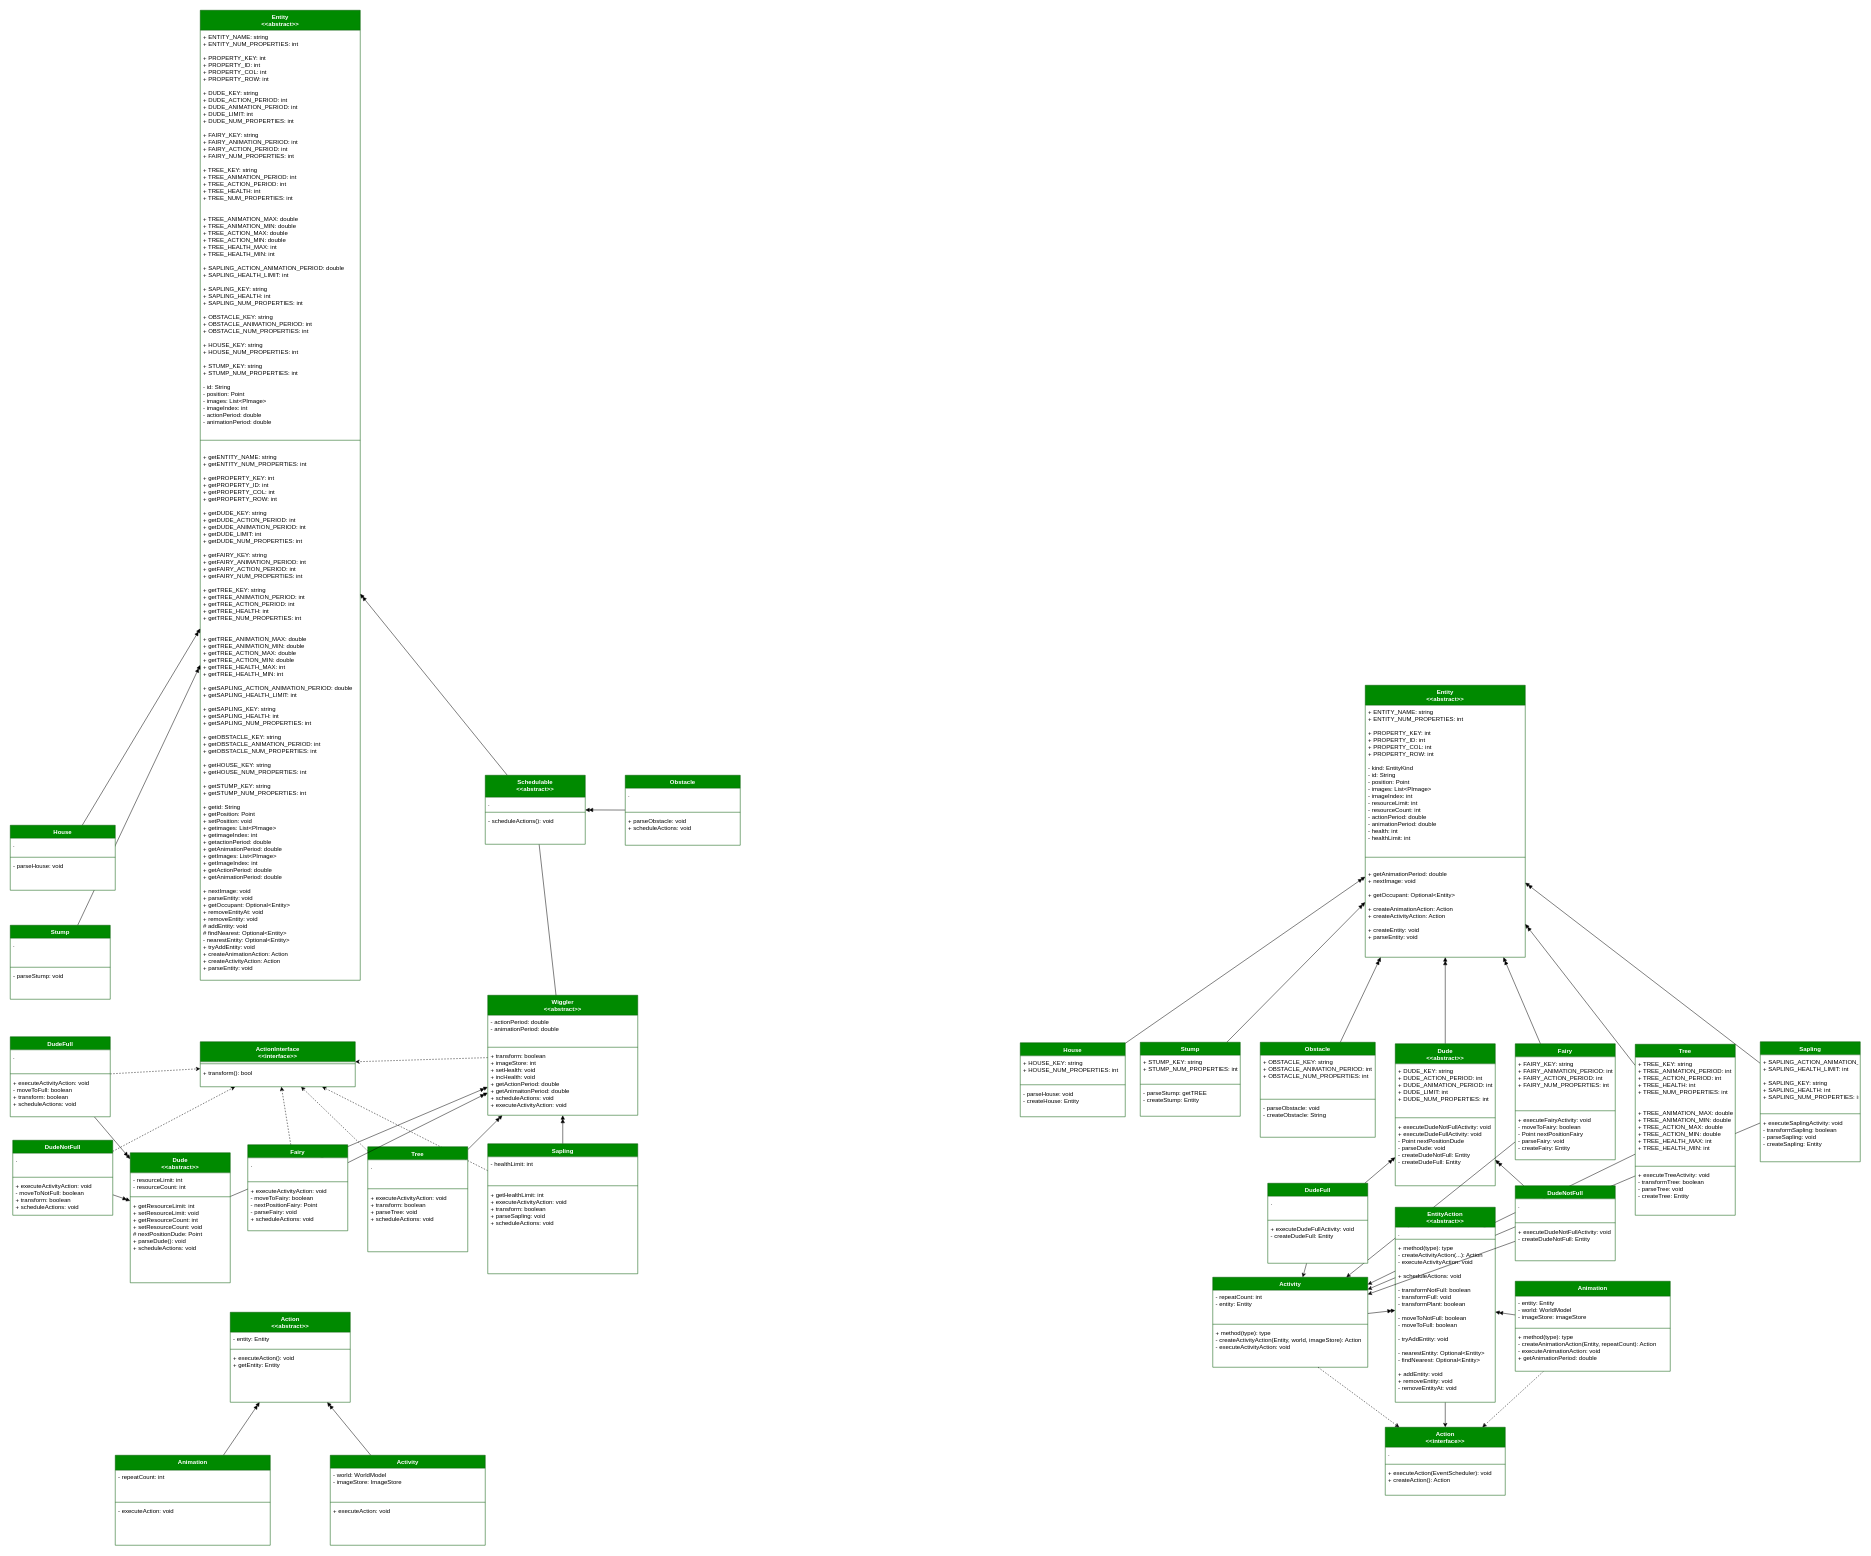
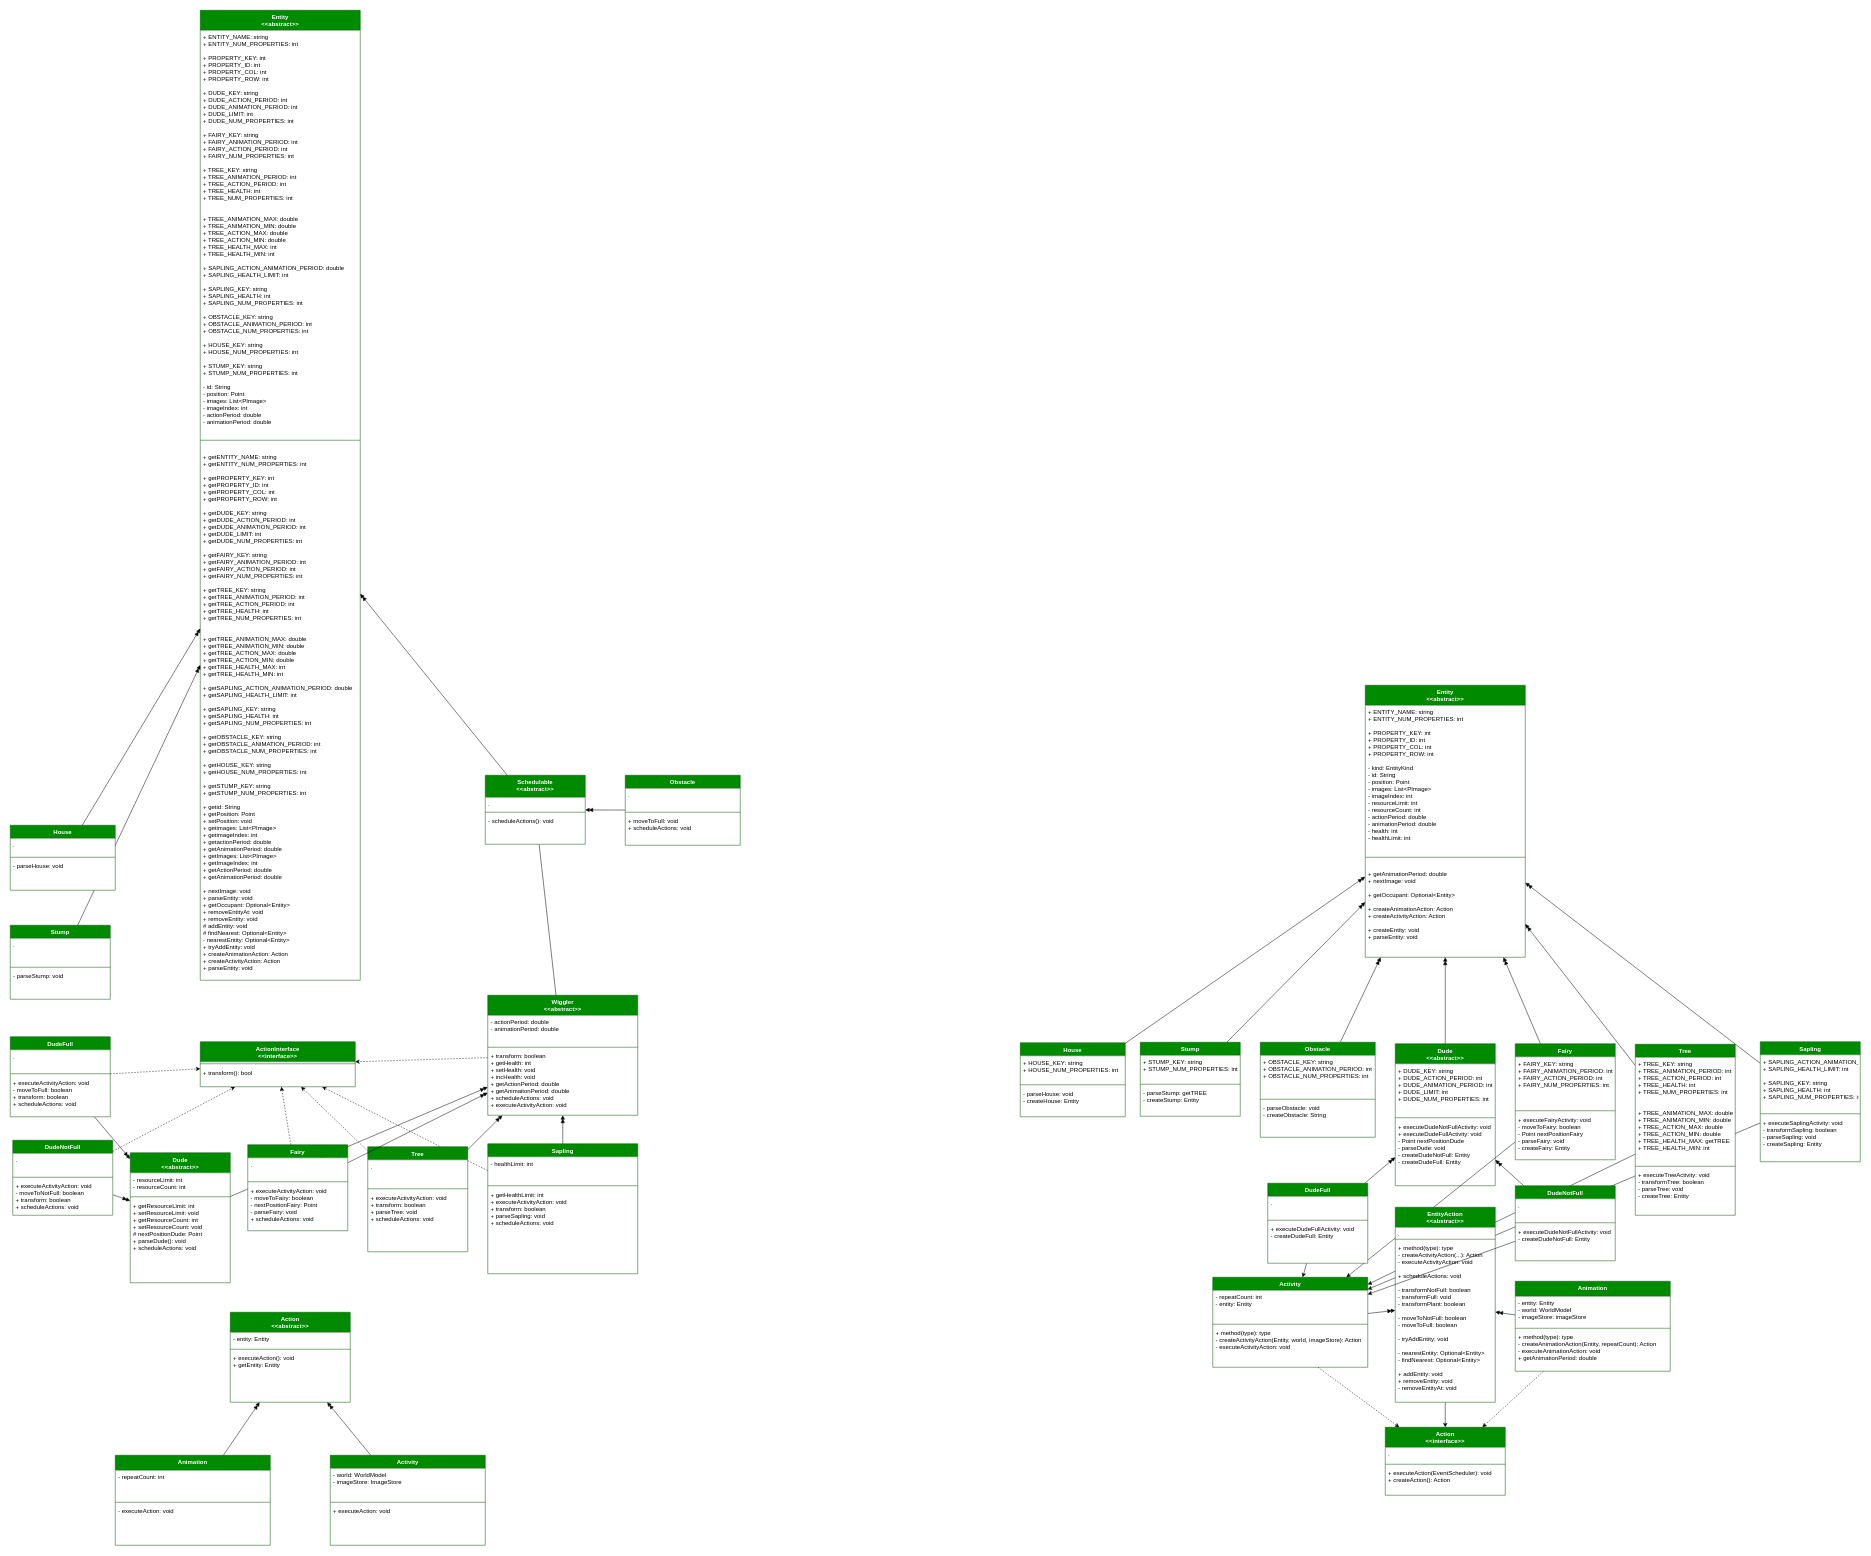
(659, 821) -> (654, 821)
(521, 1056) -> (521, 1056)
(1665, 1064) -> (1665, 1064)
